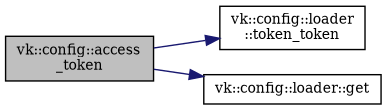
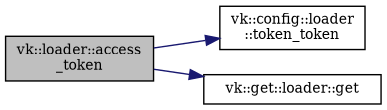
(80, 59) -> (80, 59)
(292, 89) -> (292, 89)
